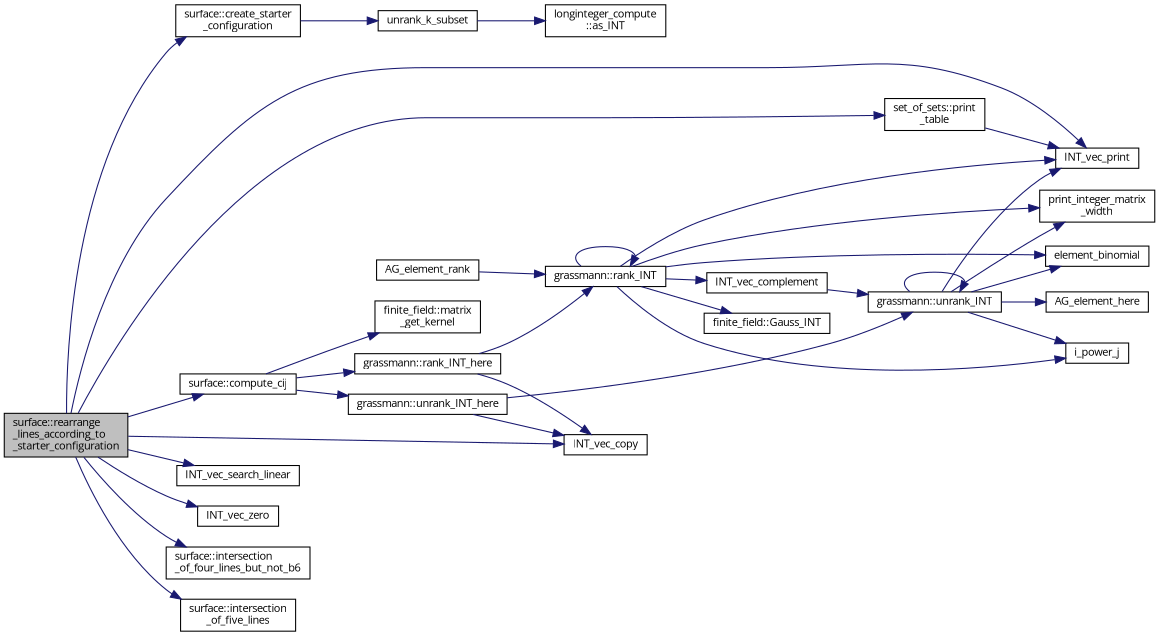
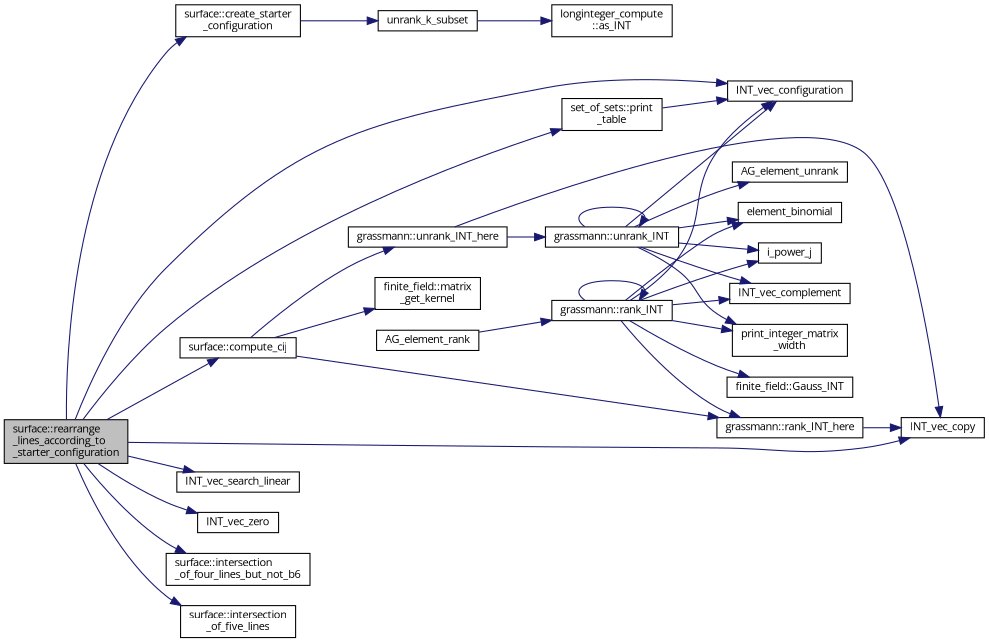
(1097, 158) -> (790, 91)
(842, 291) -> (690, 265)
(1097, 302) -> (790, 172)
(535, 329) -> (671, 373)
